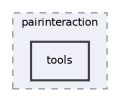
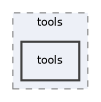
(60, 23) -> (50, 23)
